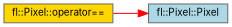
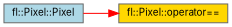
(126, 13) -> (96, 13)
